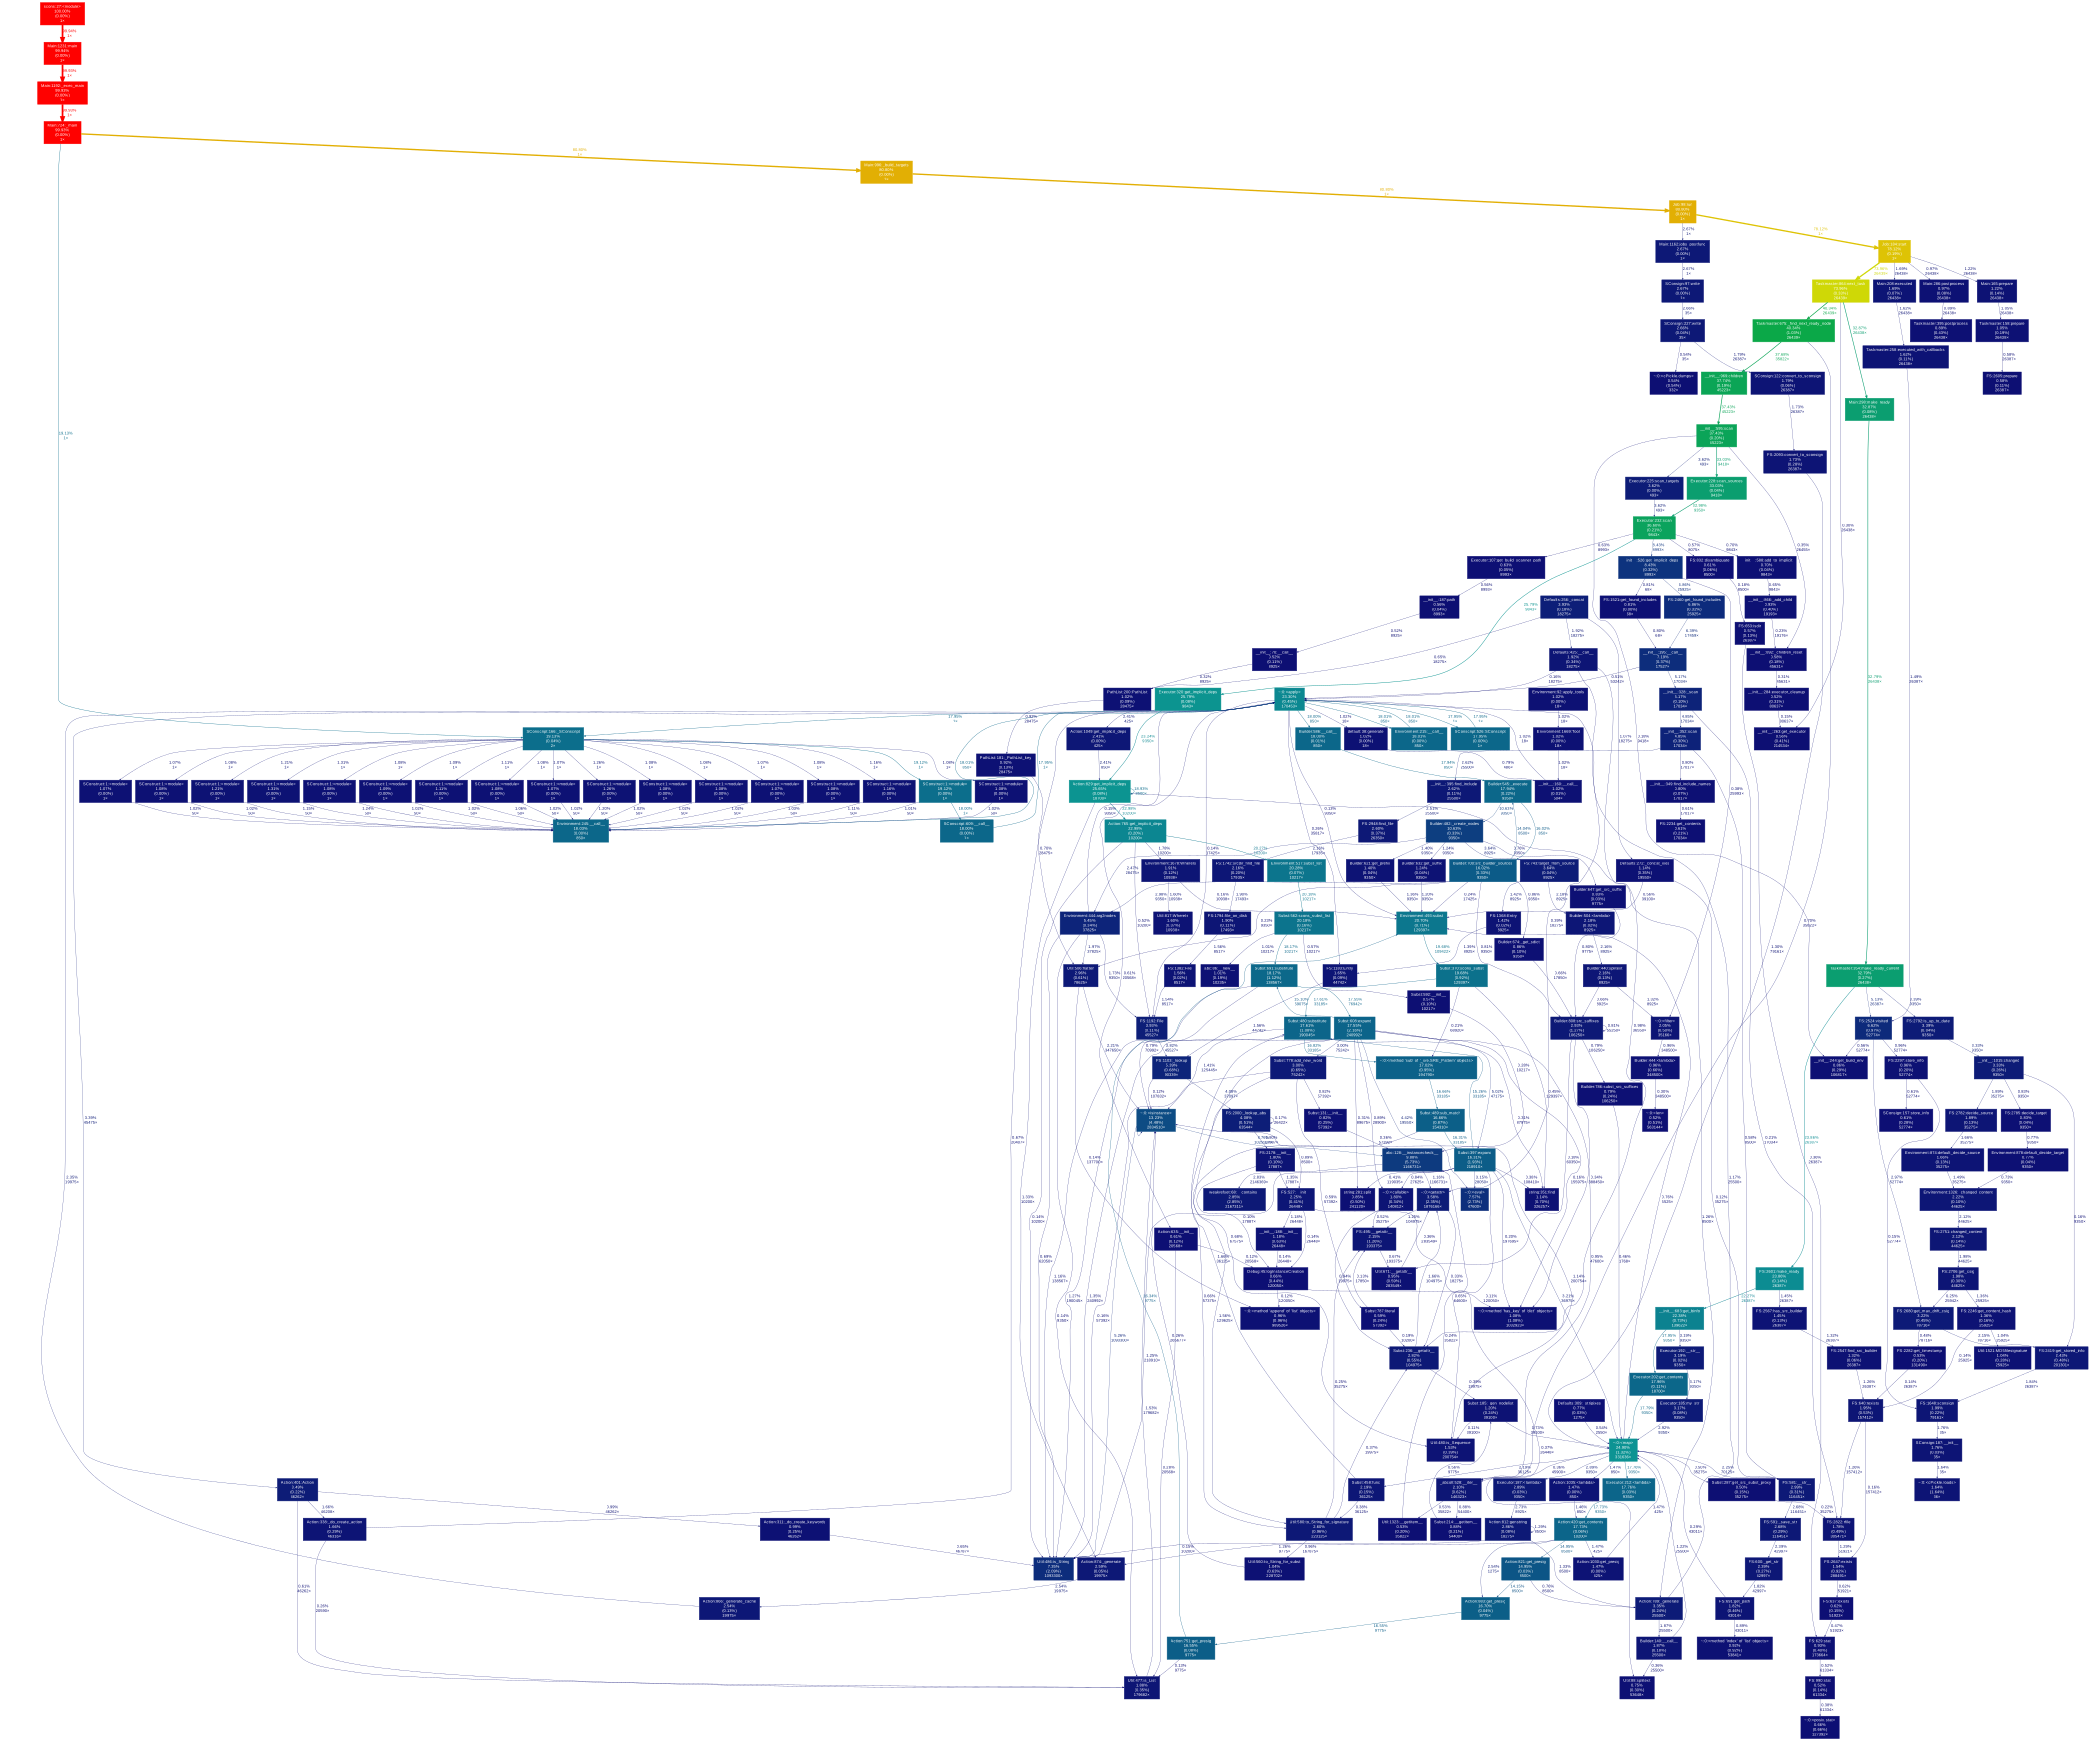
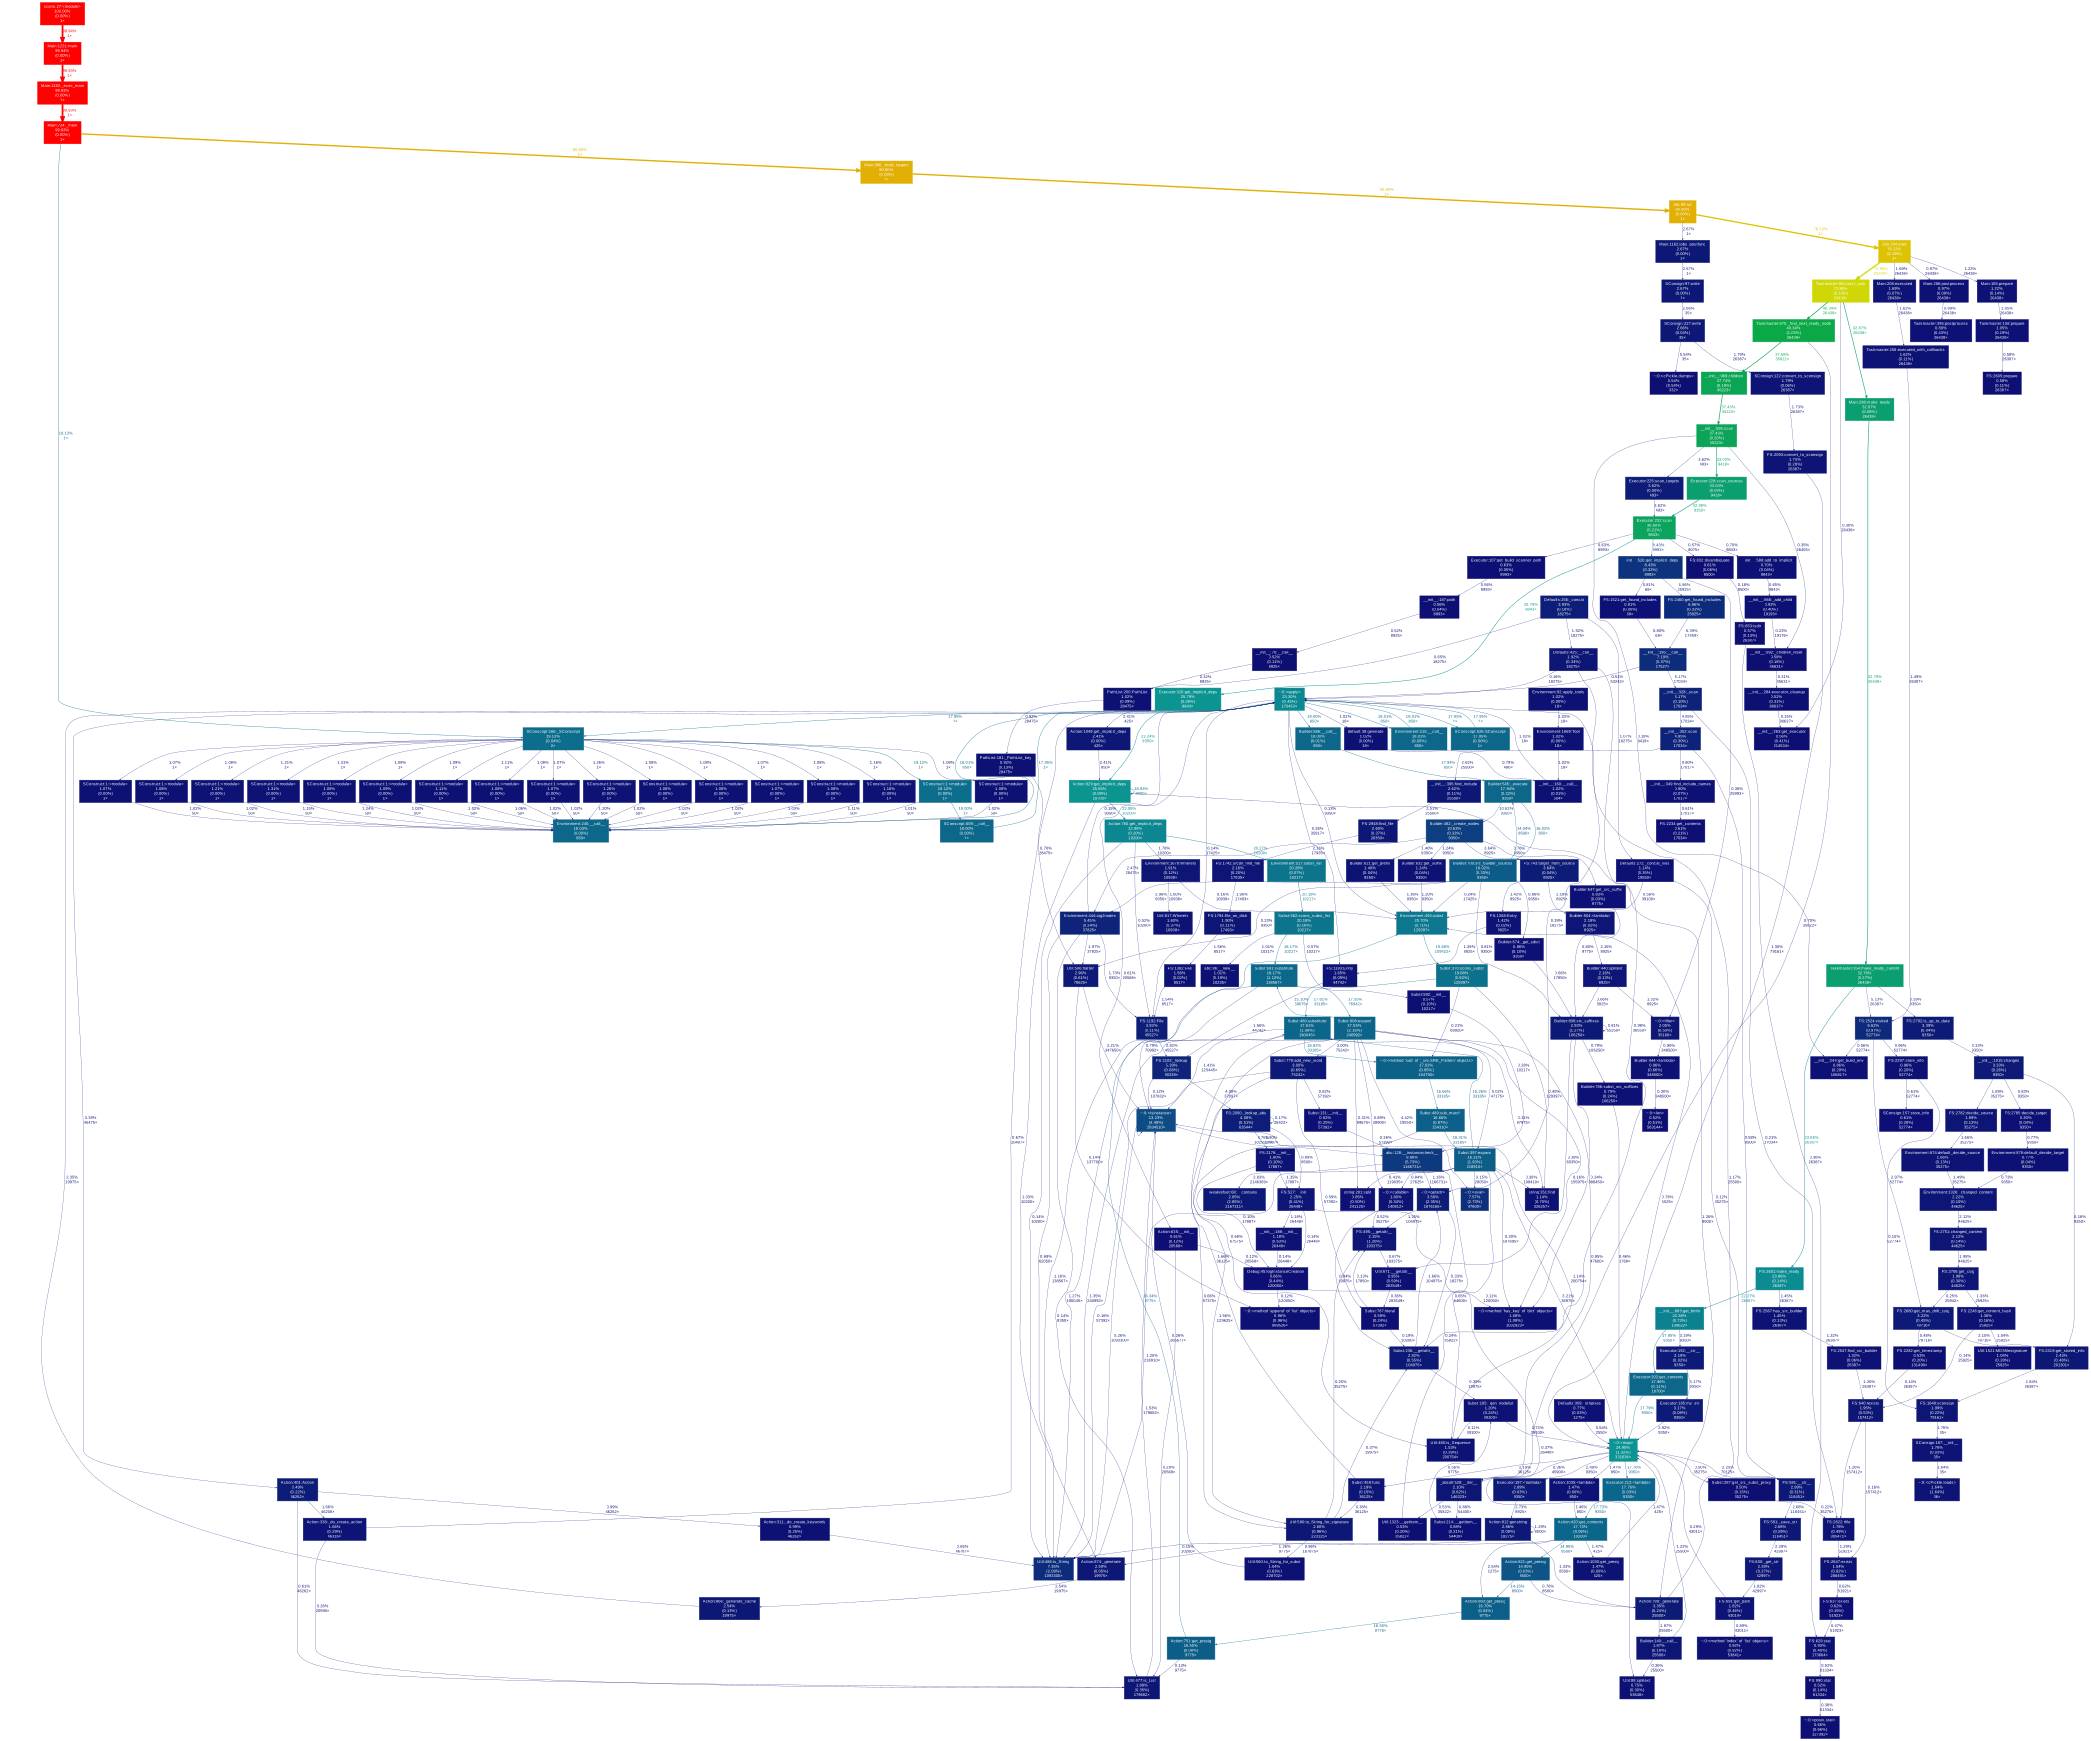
(1414, 1244) -> (1387, 1298)
